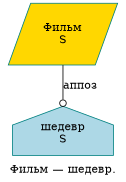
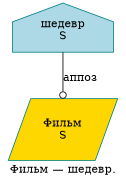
(63, 82) -> (63, 72)
